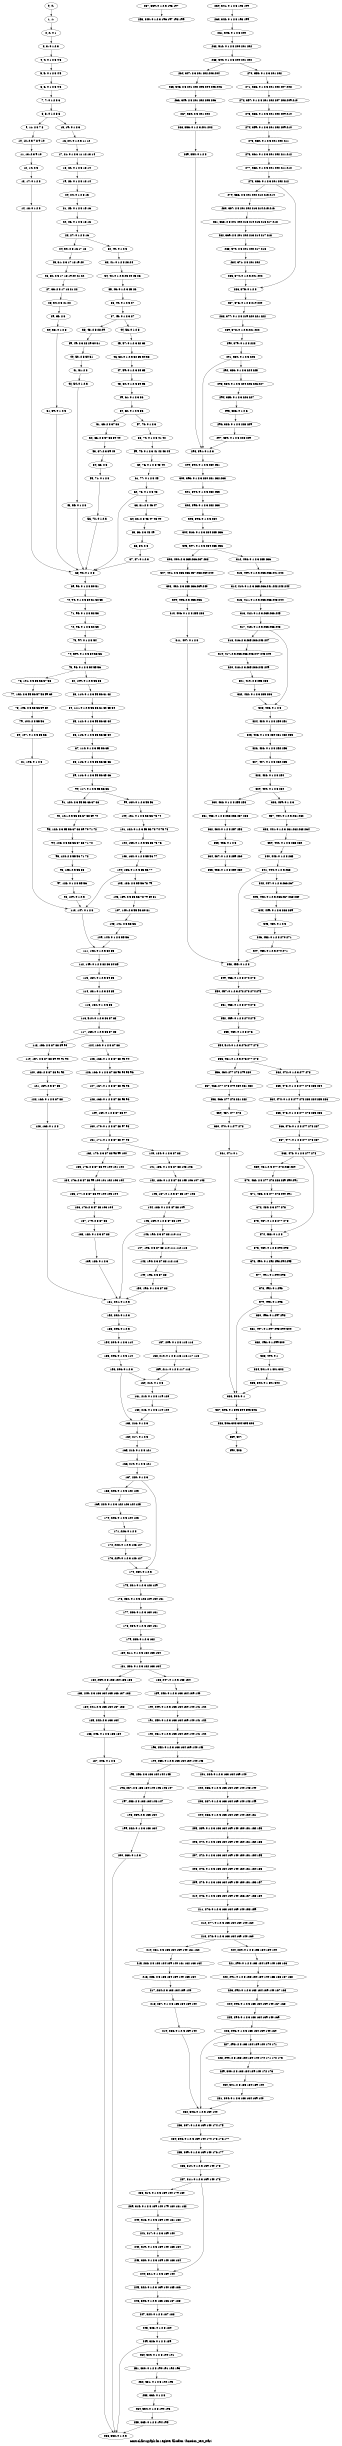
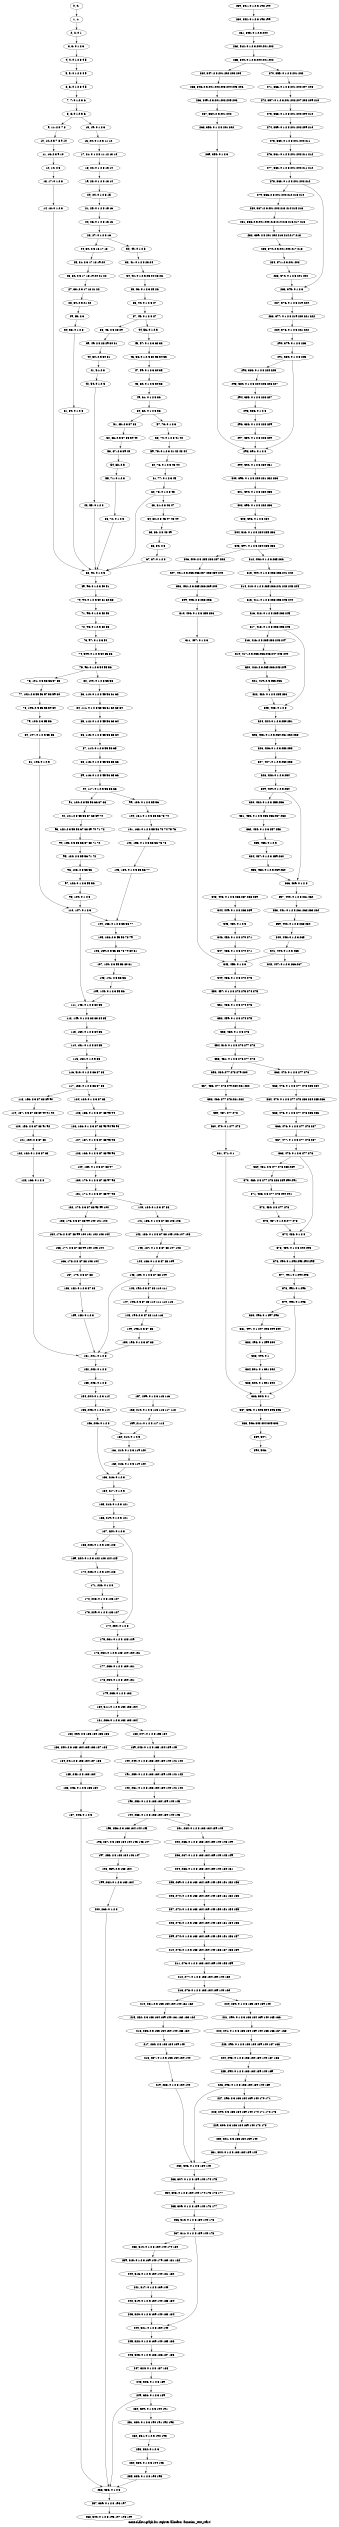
(236, 411) -> (255, 411)
none -> (282, 876)
(102, 886) -> (97, 917)
(277, 889) -> none
none -> (109, 2496)
